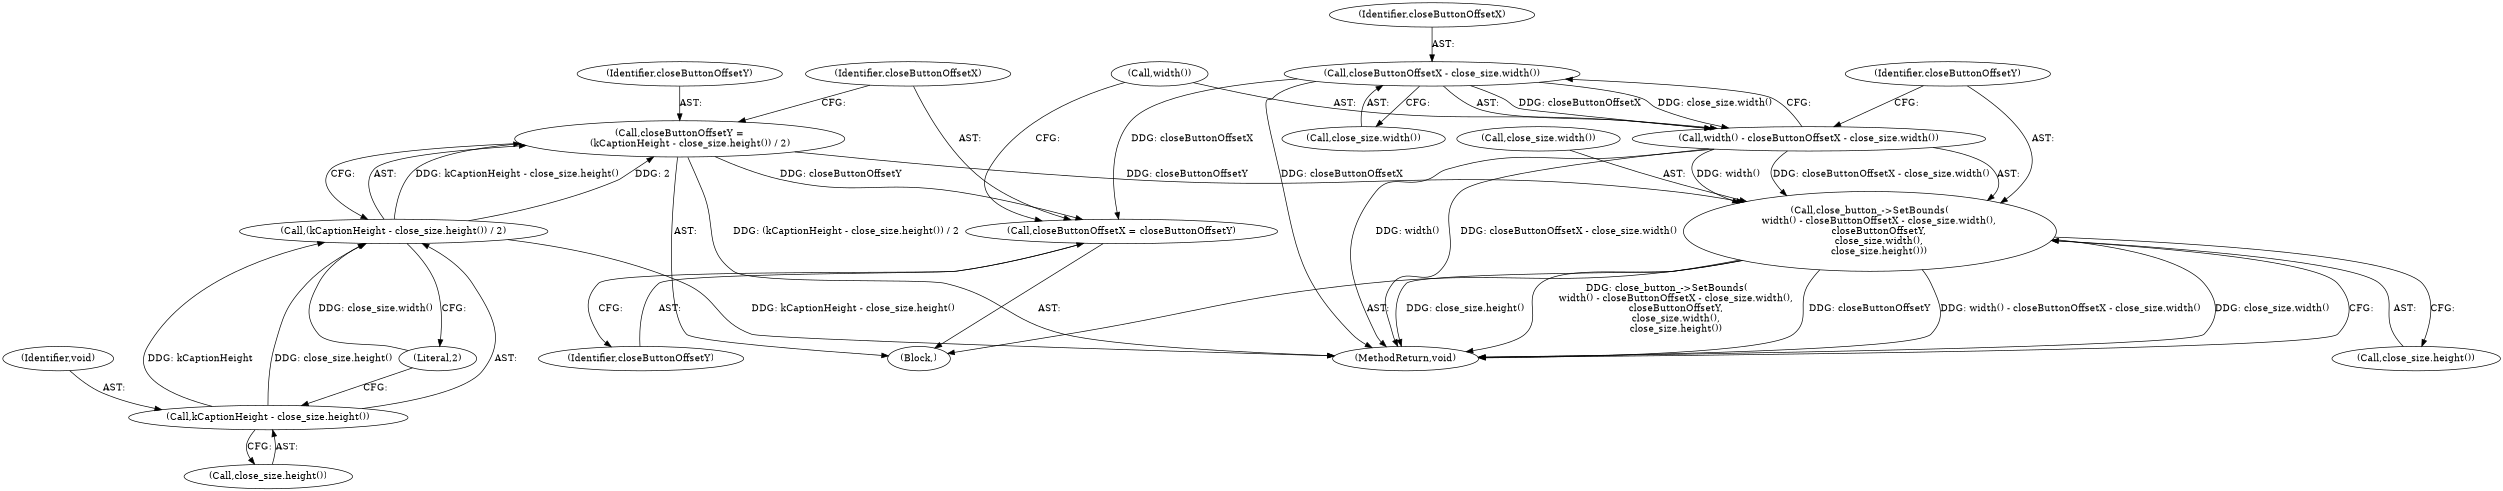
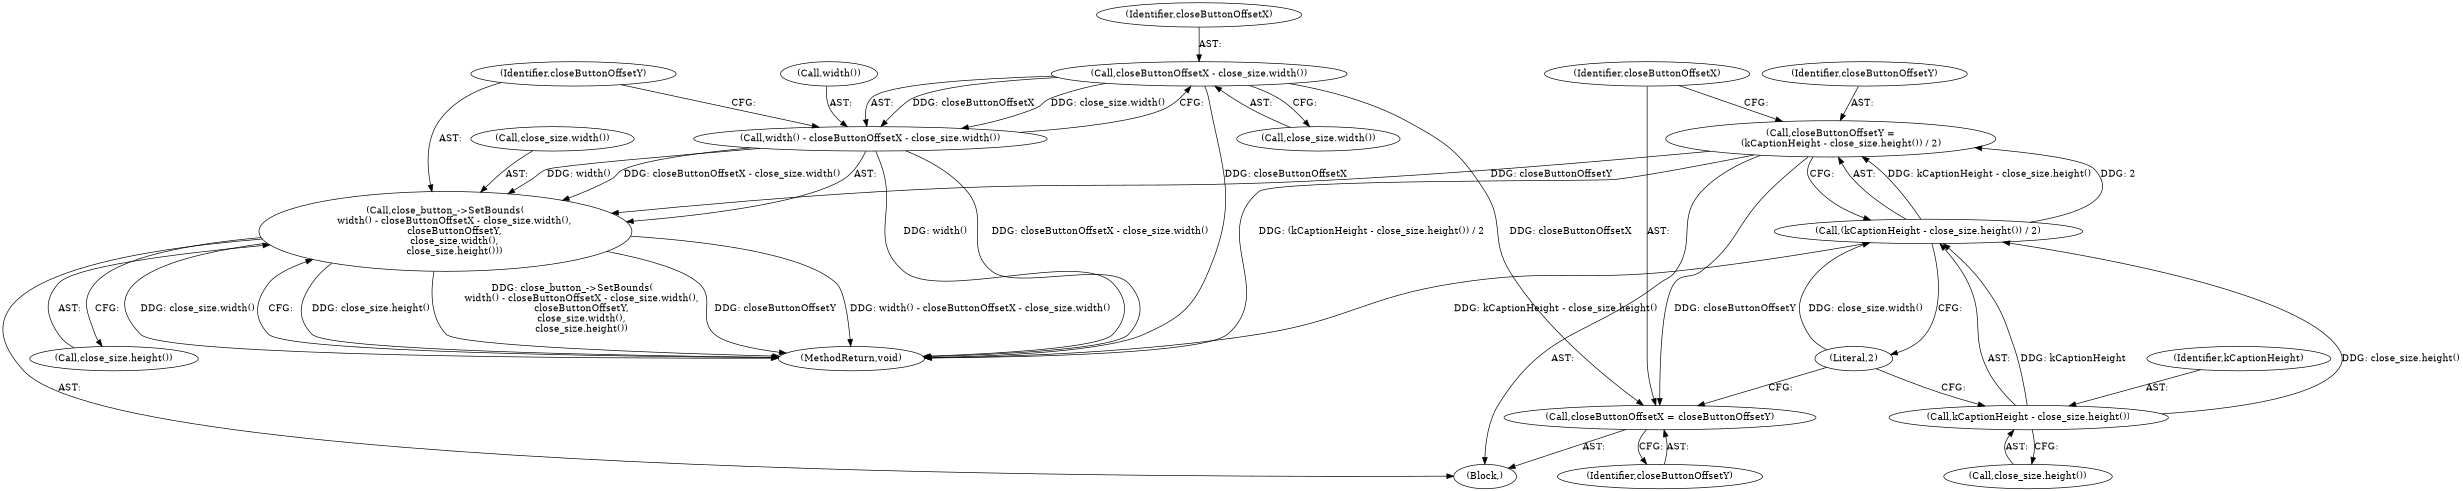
(1016, 137) -> (1765, 386)
(58, 359) -> (2239, 359)
